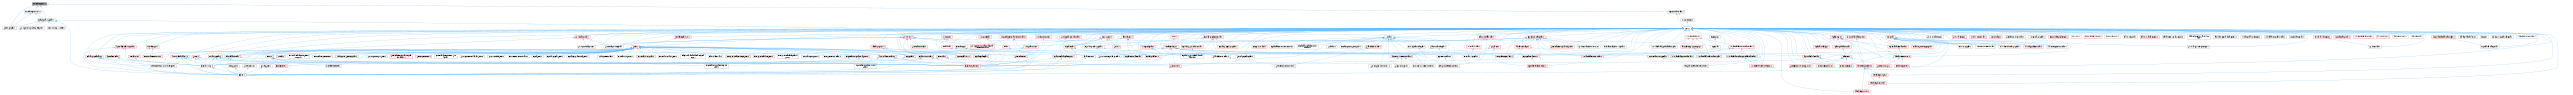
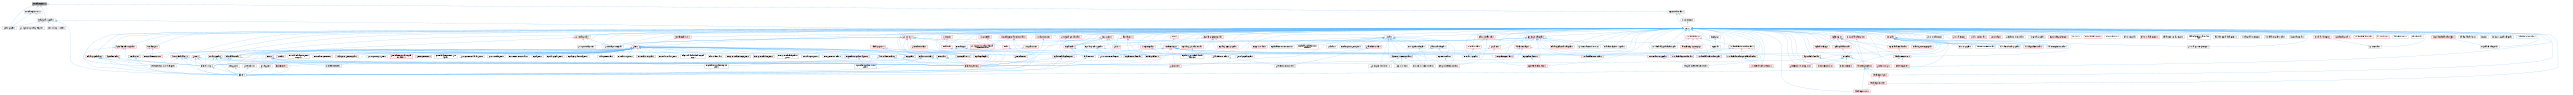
(1562, 47) -> (1562, 47)
(1110, 57) -> (1110, 57)
(1847, 57) -> (1847, 57)
(1402, 66) -> (1402, 66)
